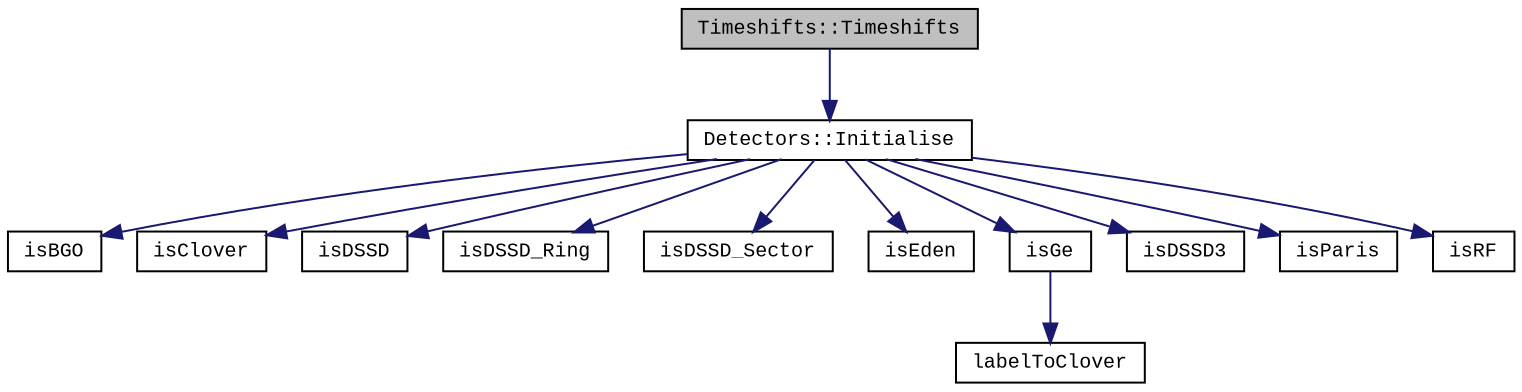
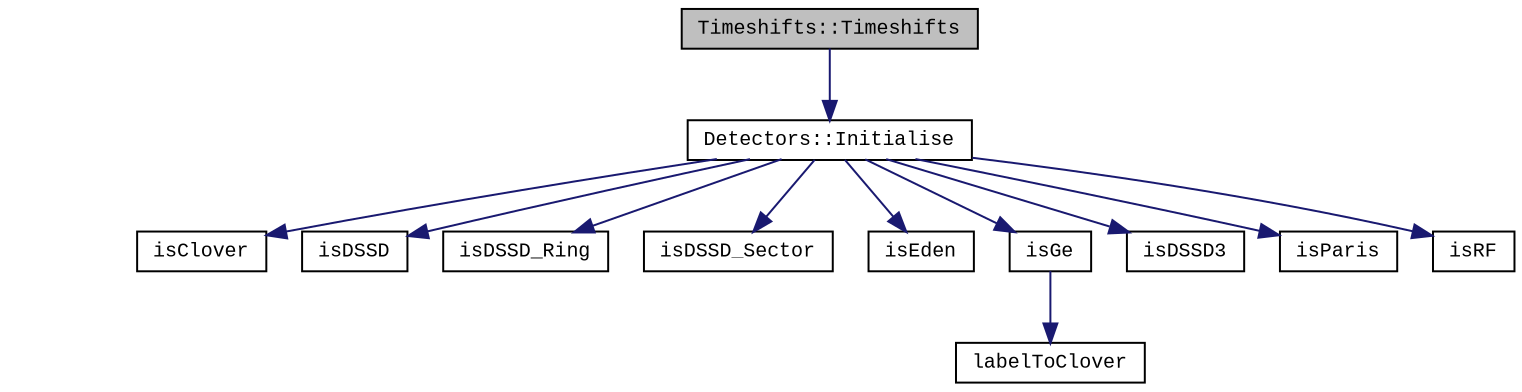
(55, 251) -> none
